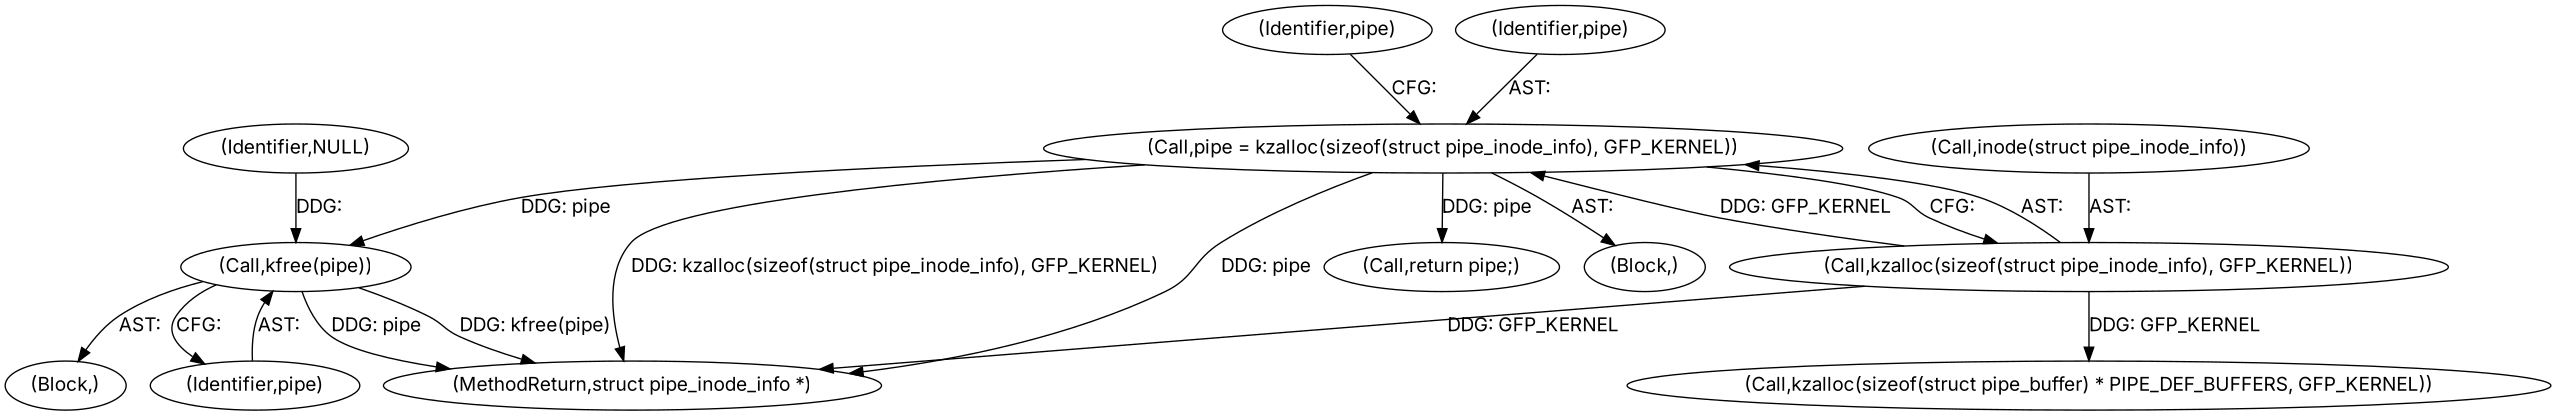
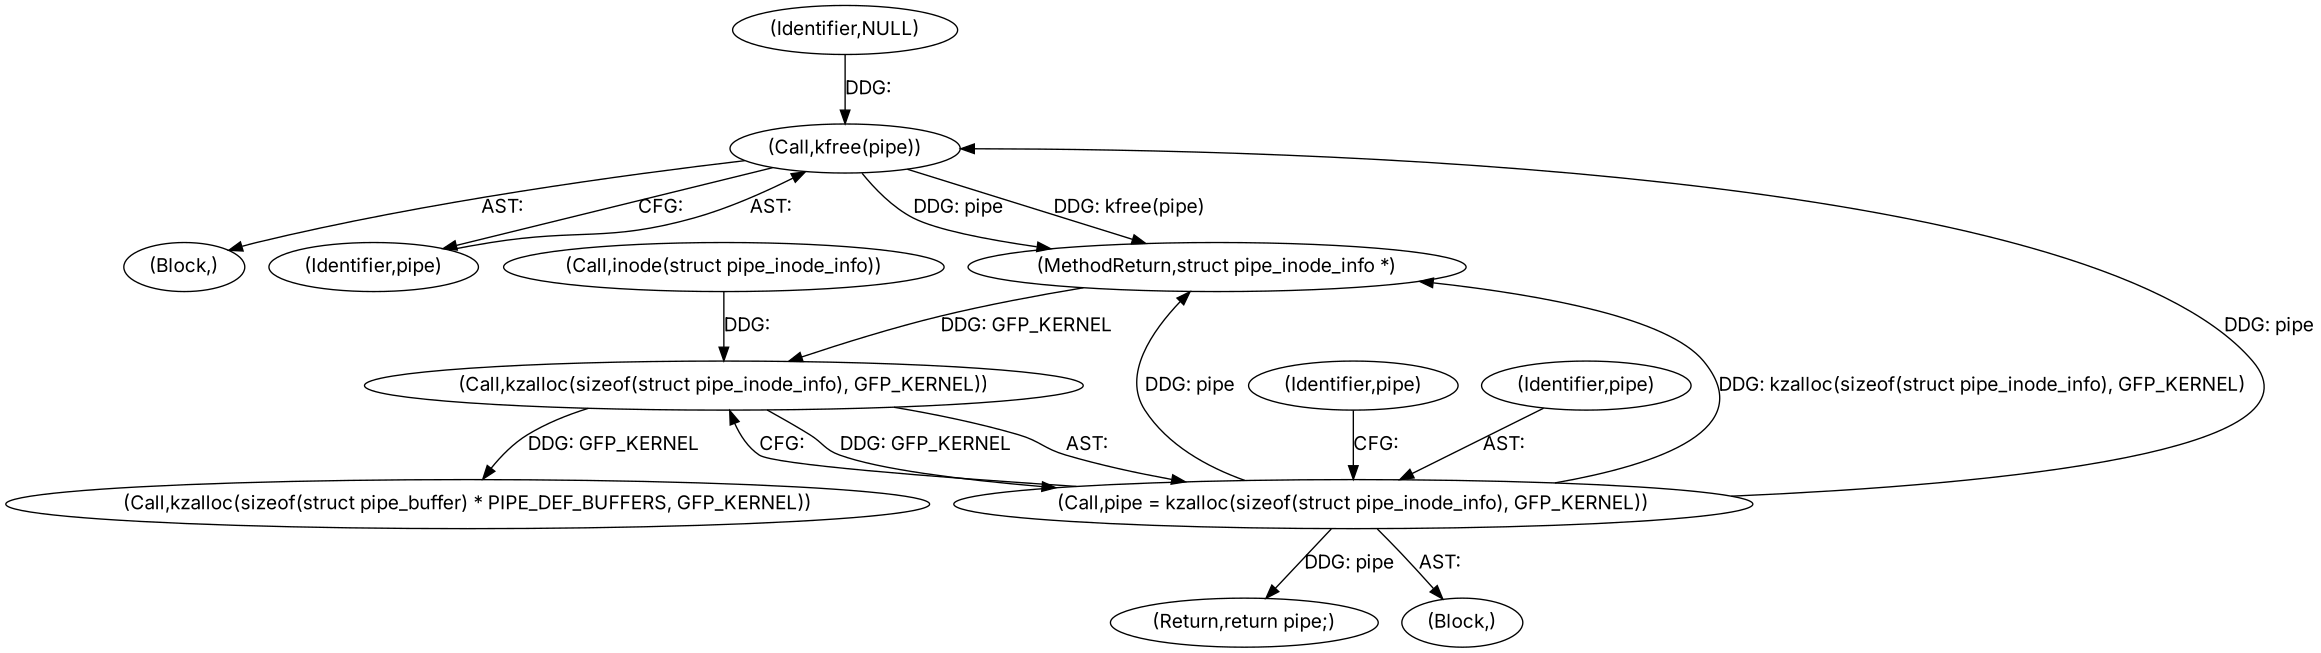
(2113, 208) -> (750, 326)
(1442, 267) -> (1244, 623)
(1349, 327) -> (941, 316)
